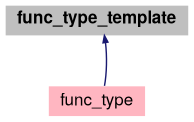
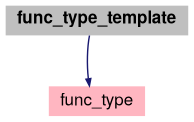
(106, 64) -> (87, 57)
